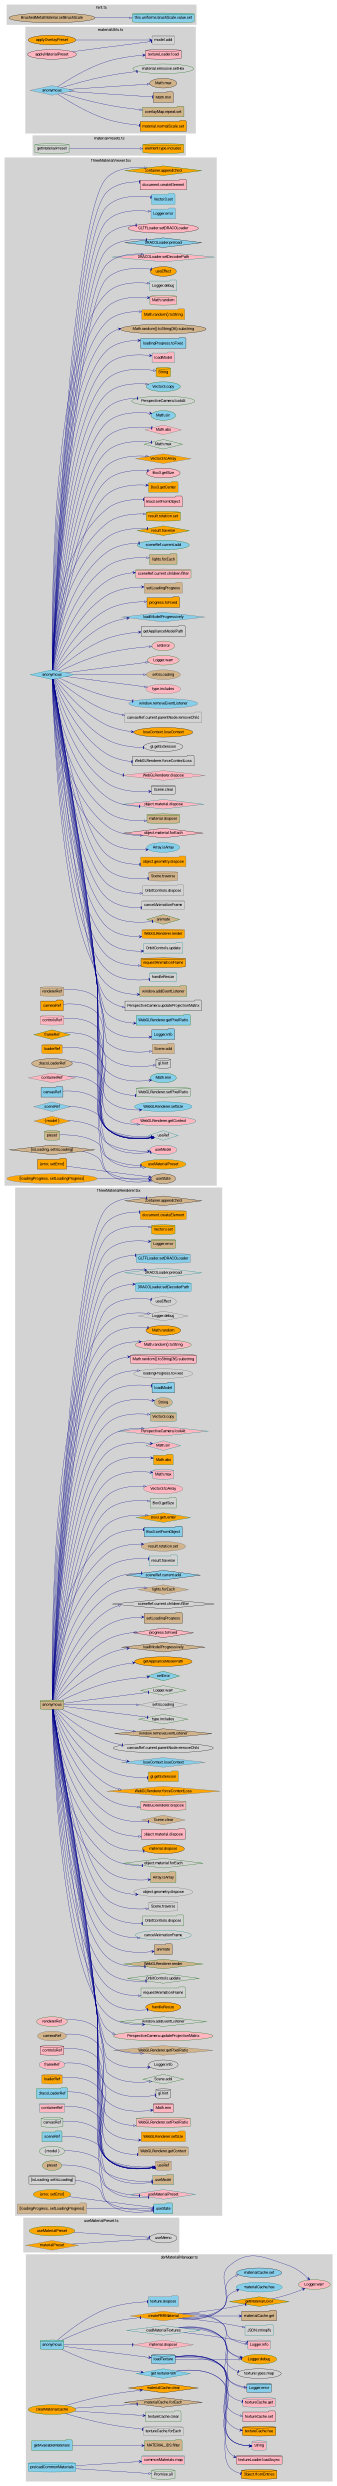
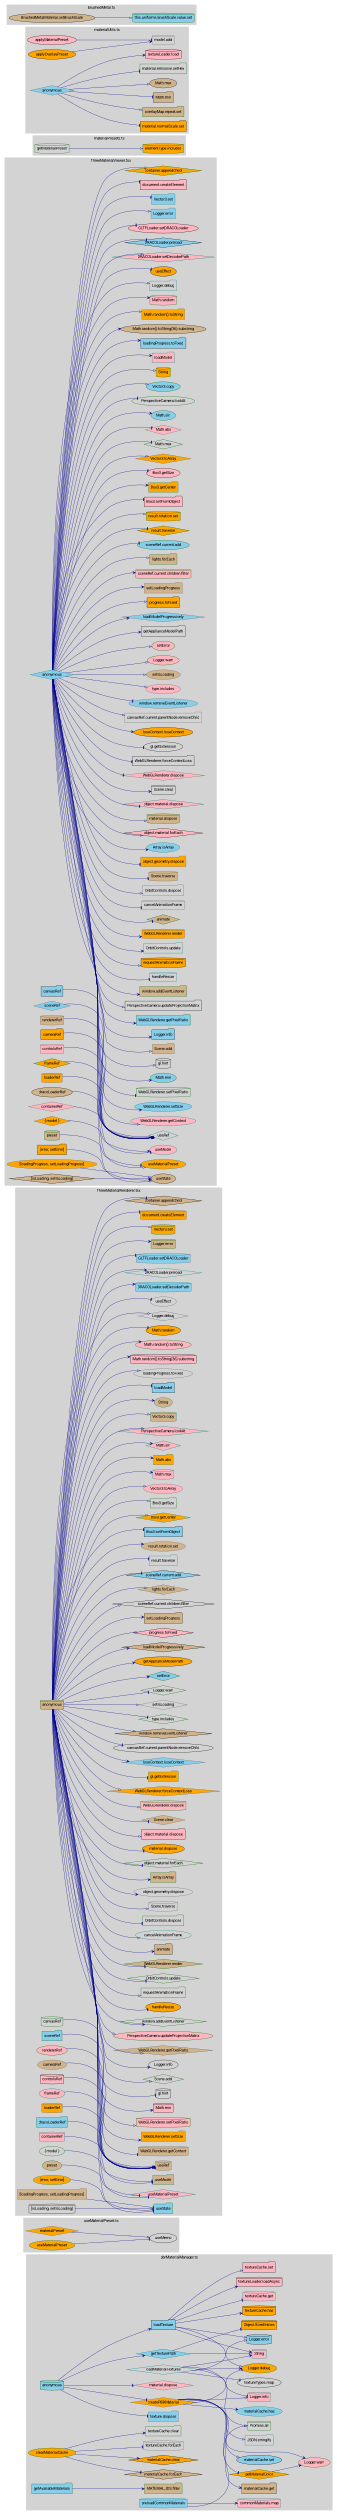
(102, 8) -> (102, 8)
(163, 69) -> (163, 69)
(163, 2359) -> (163, 2325)
none -> (227, 2390)
